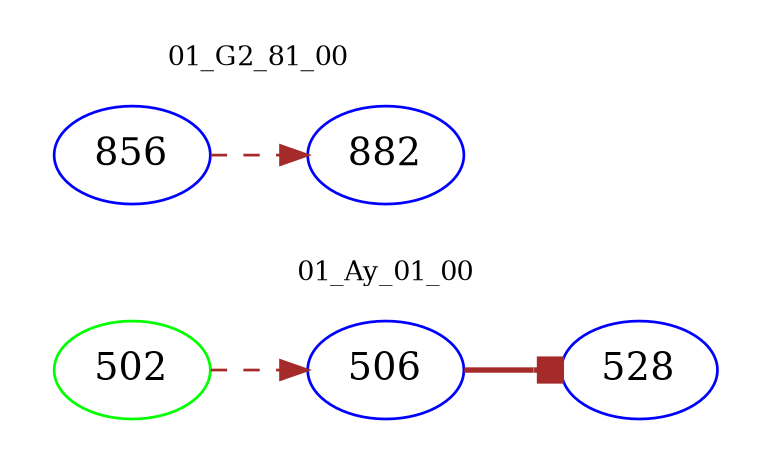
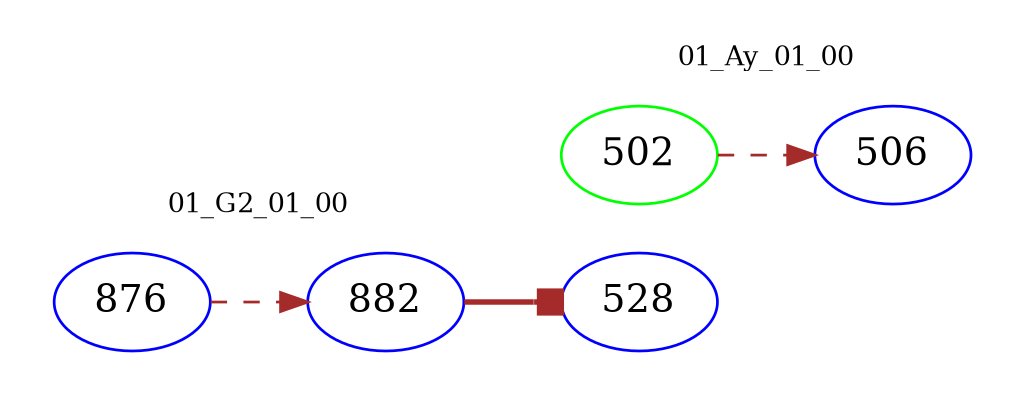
(259, 58) -> (259, 205)
(132, 155) -> (132, 302)
(499, 370) -> (502, 302)
